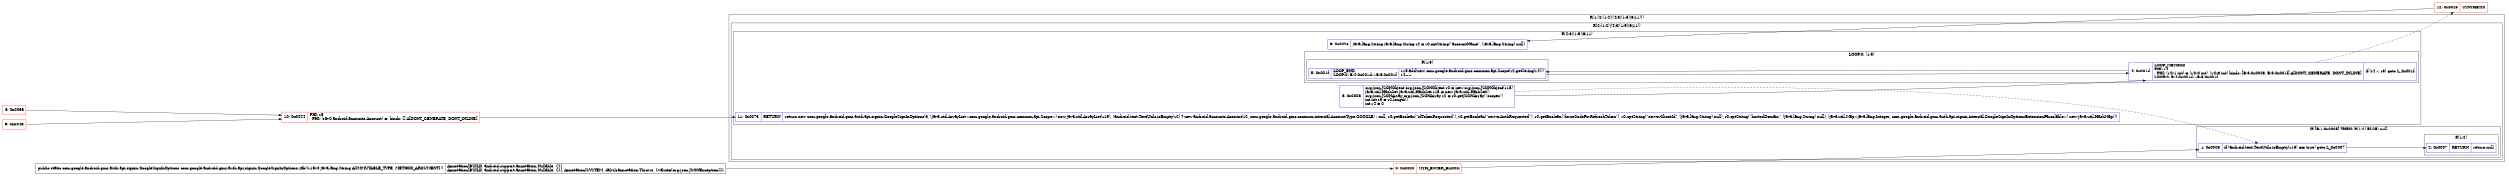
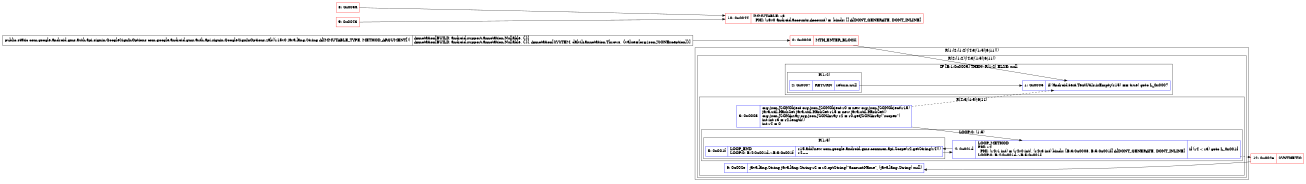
(317, 115) -> (770, 16)
(1427, 117) -> none
(2385, 148) -> (939, 86)
